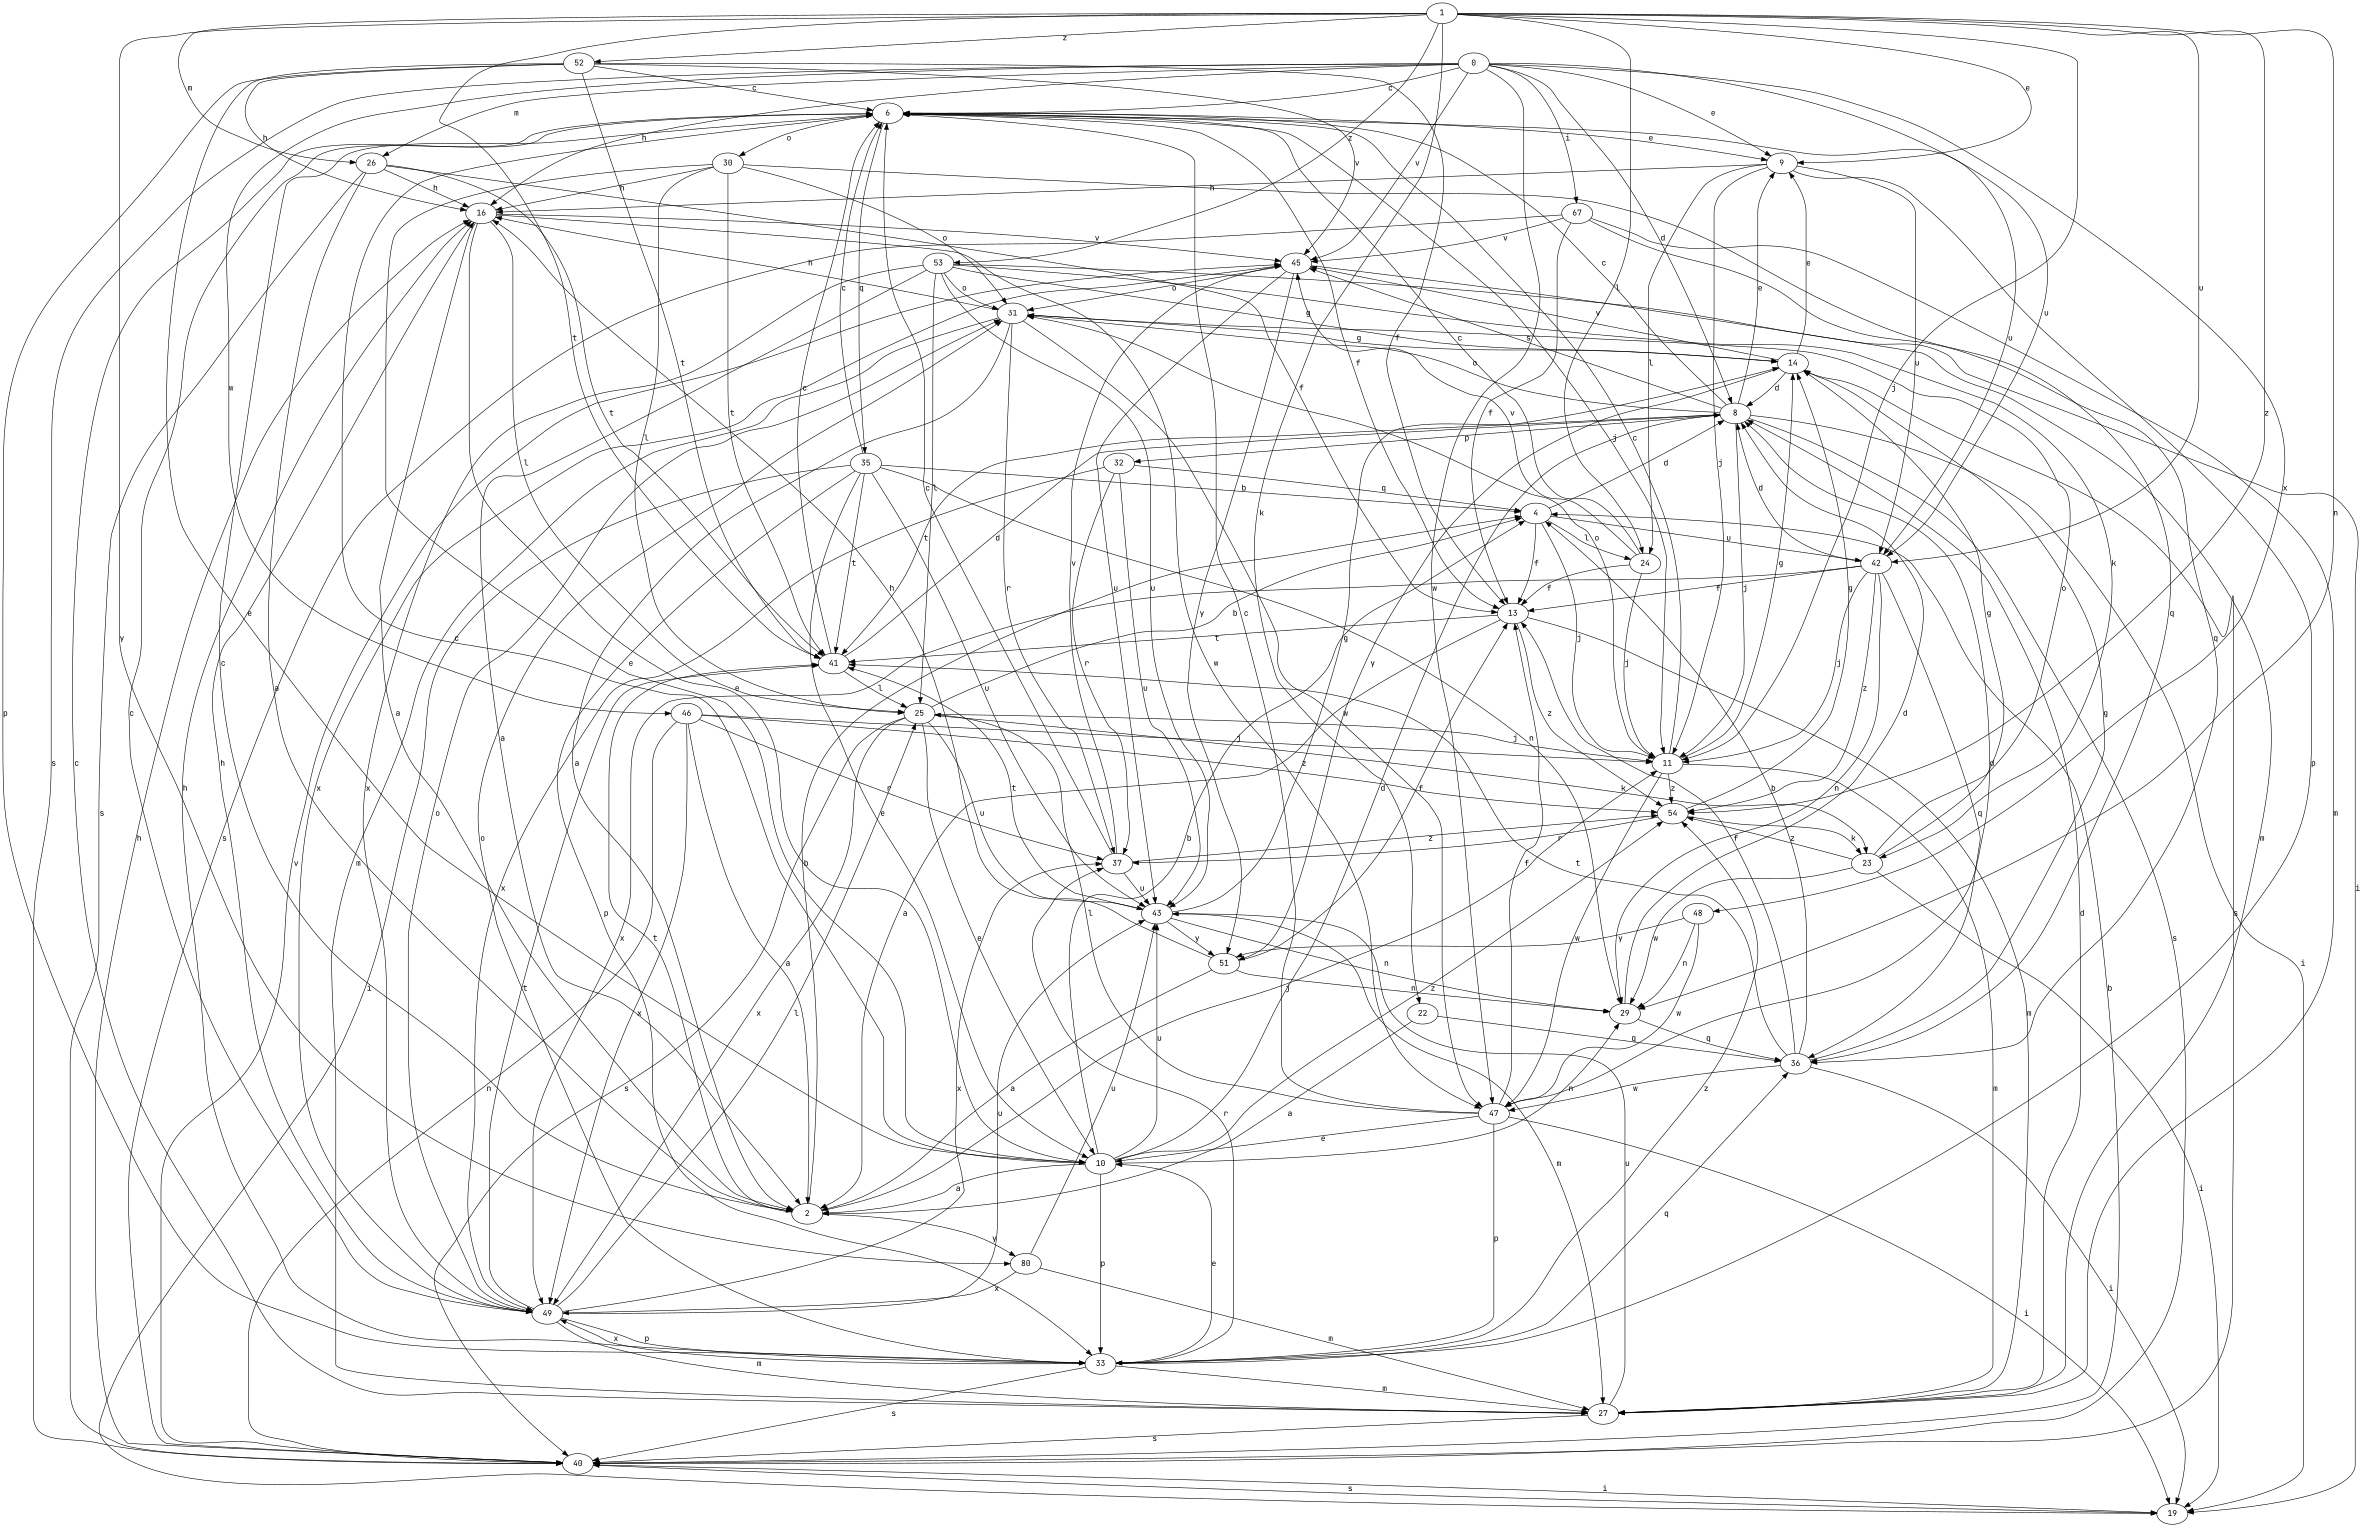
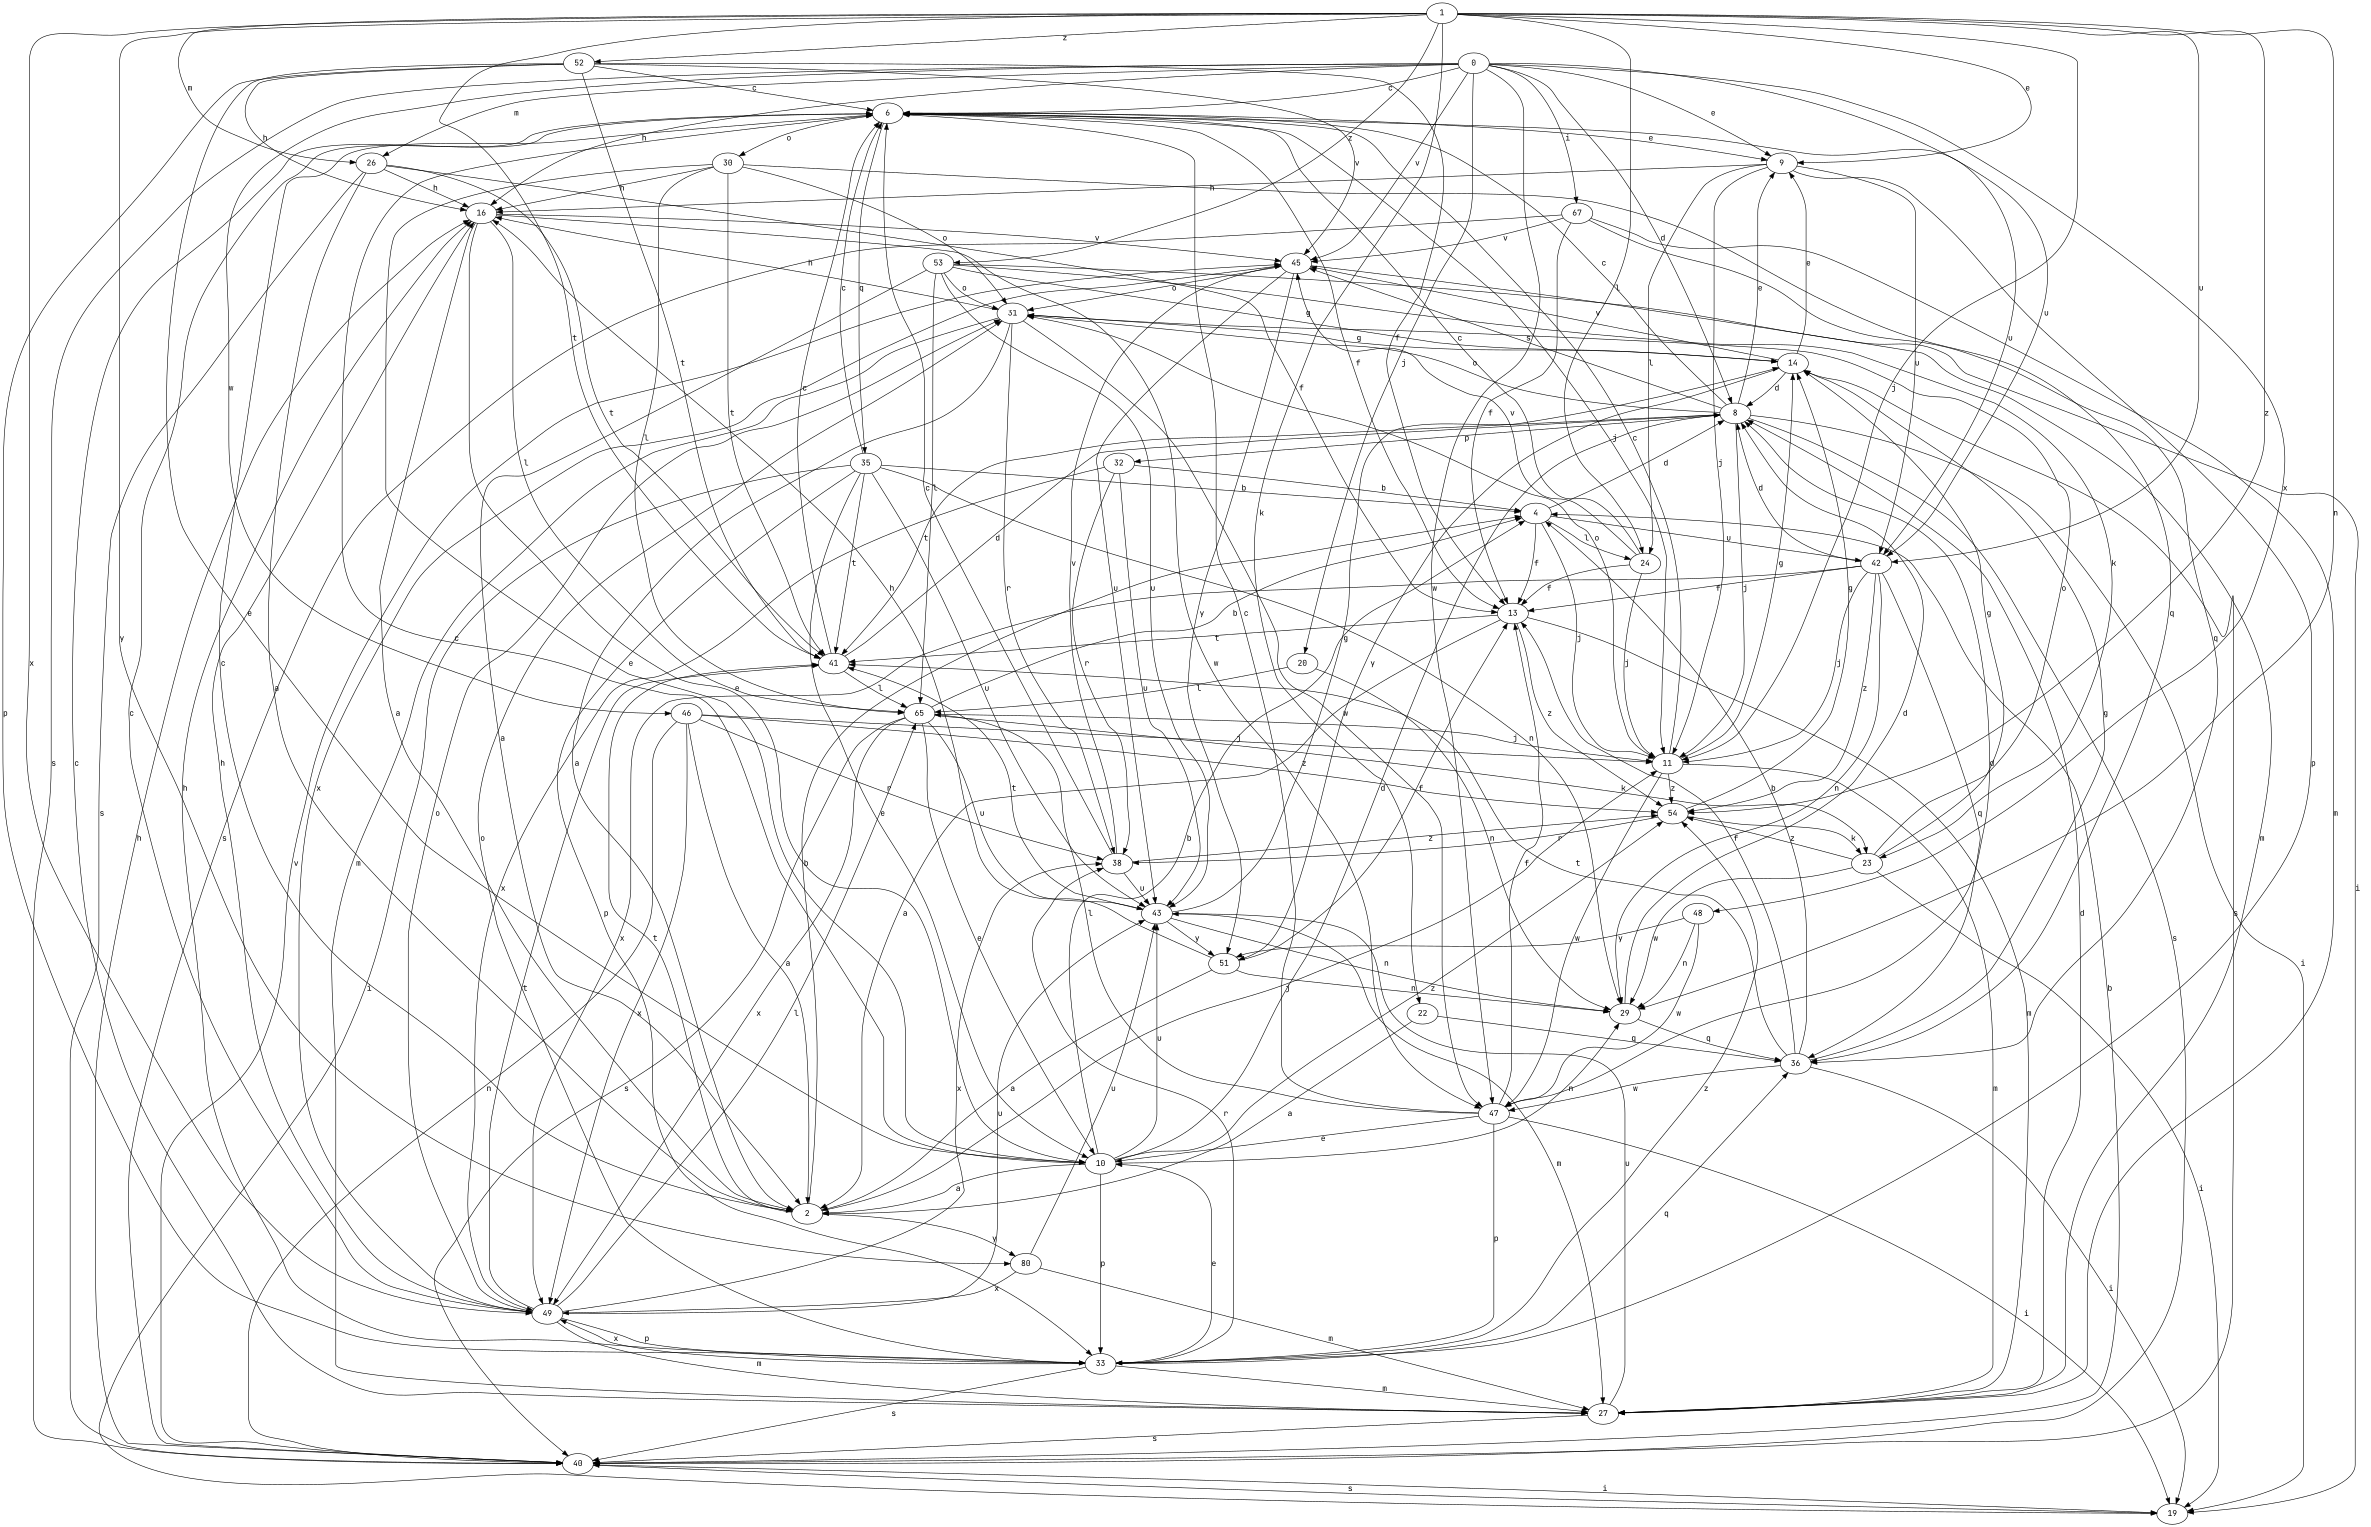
(1384, 488) -> (1384, 488)
none -> (1302, 664)
(392, 666) -> (29, 108)
(919, 714) -> (919, 714)
(1117, 864) -> (1117, 864)
